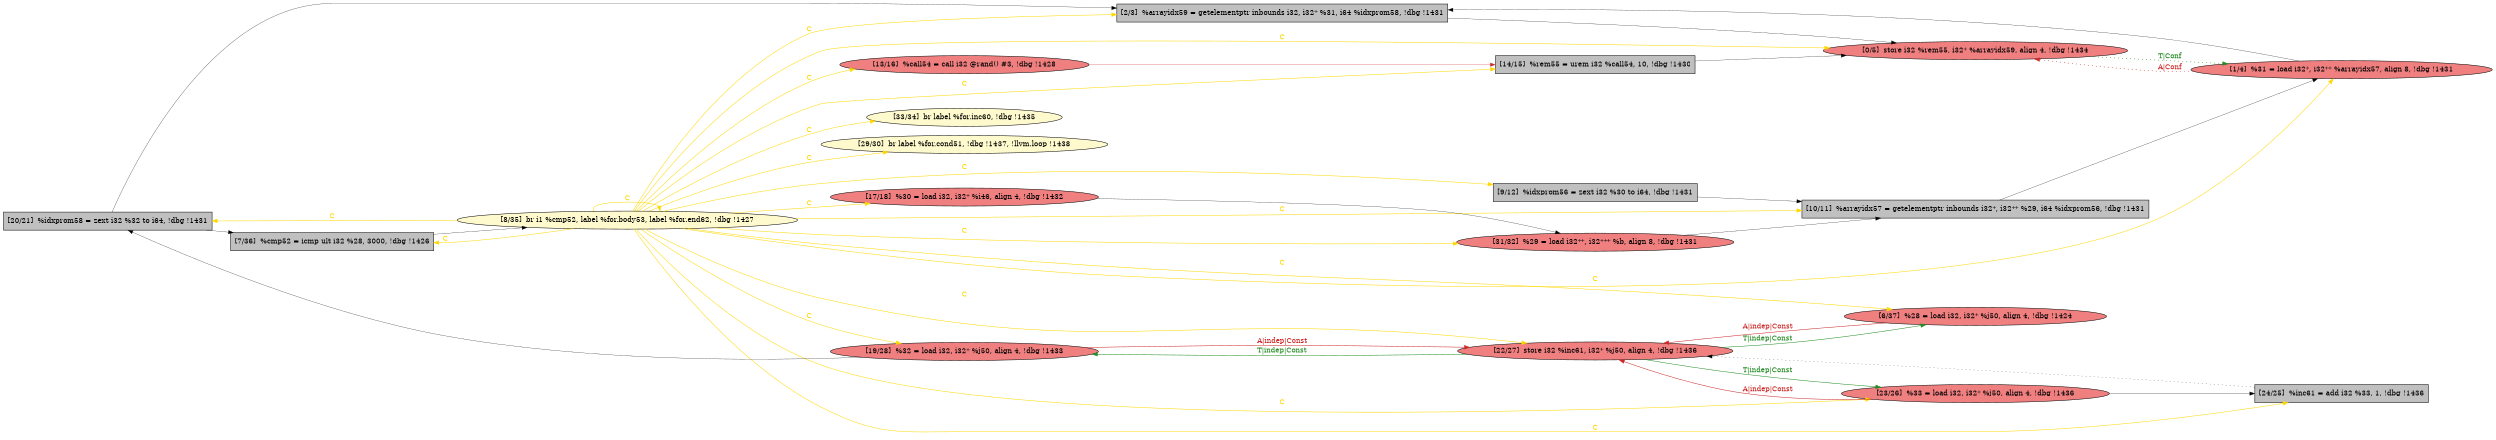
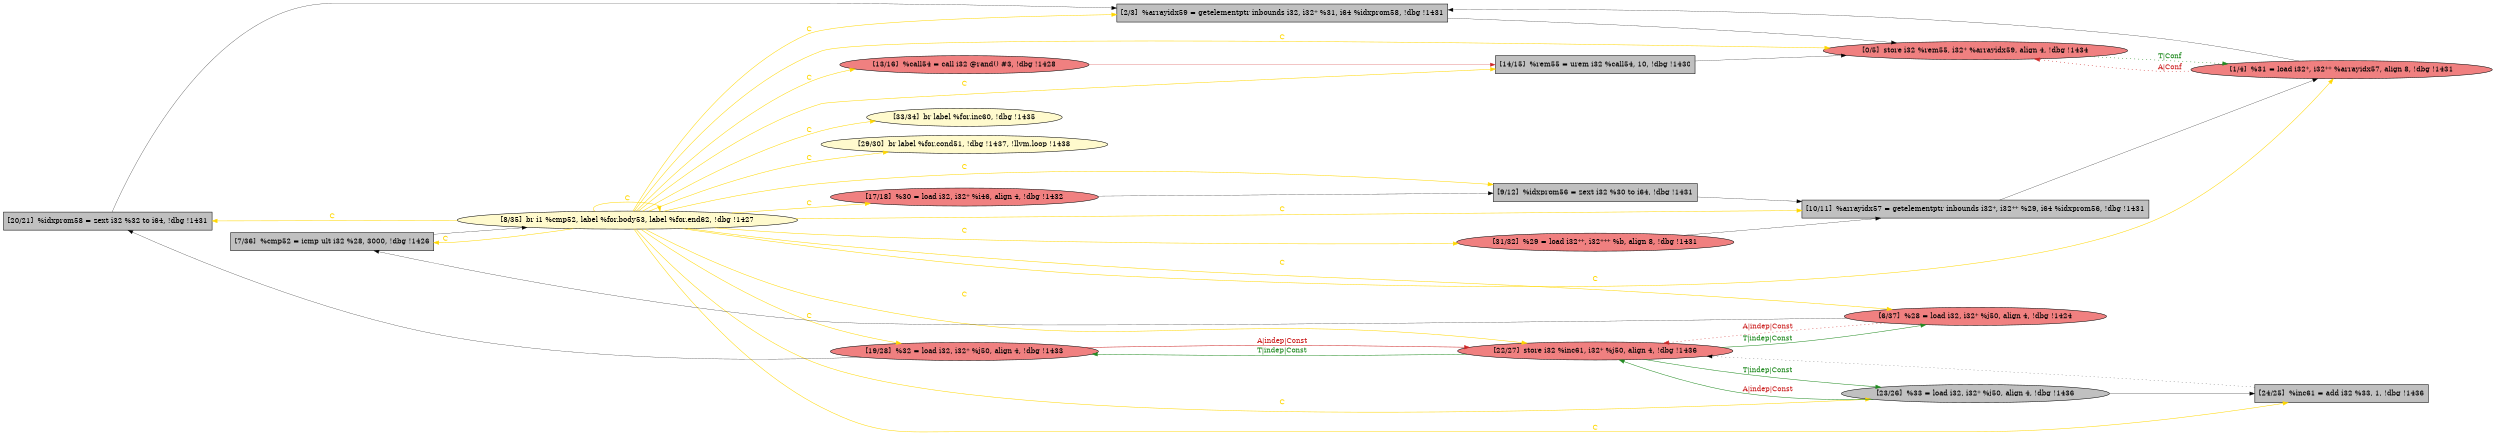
(1327, 204) -> (1293, 195)
(217, 231) -> (1110, 325)
(1777, 332) -> (1777, 332)
(1747, 394) -> (1747, 394)
(1975, 394) -> (1975, 394)
